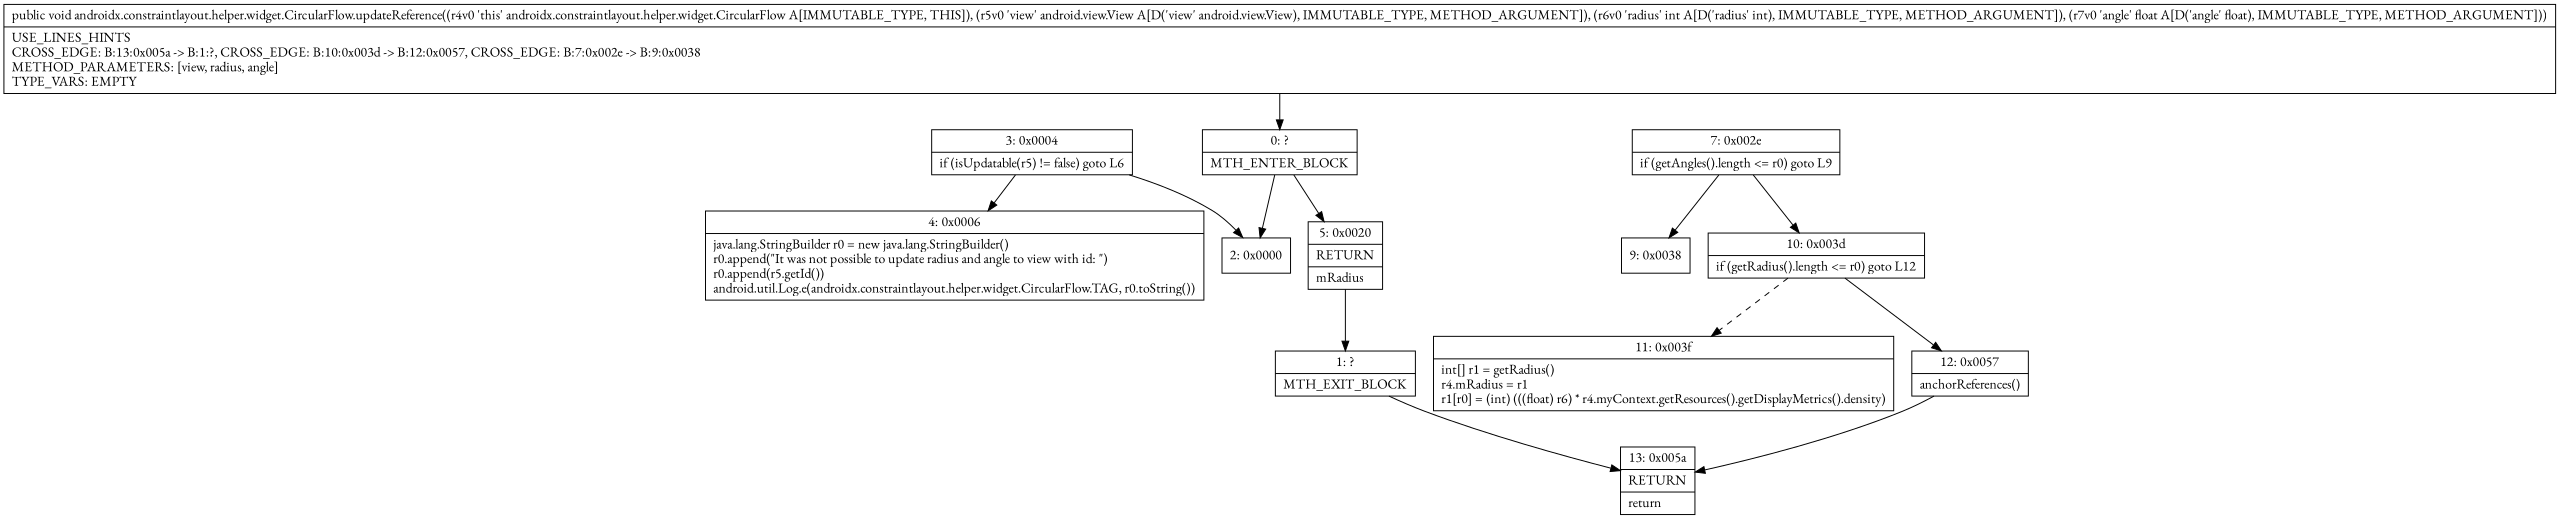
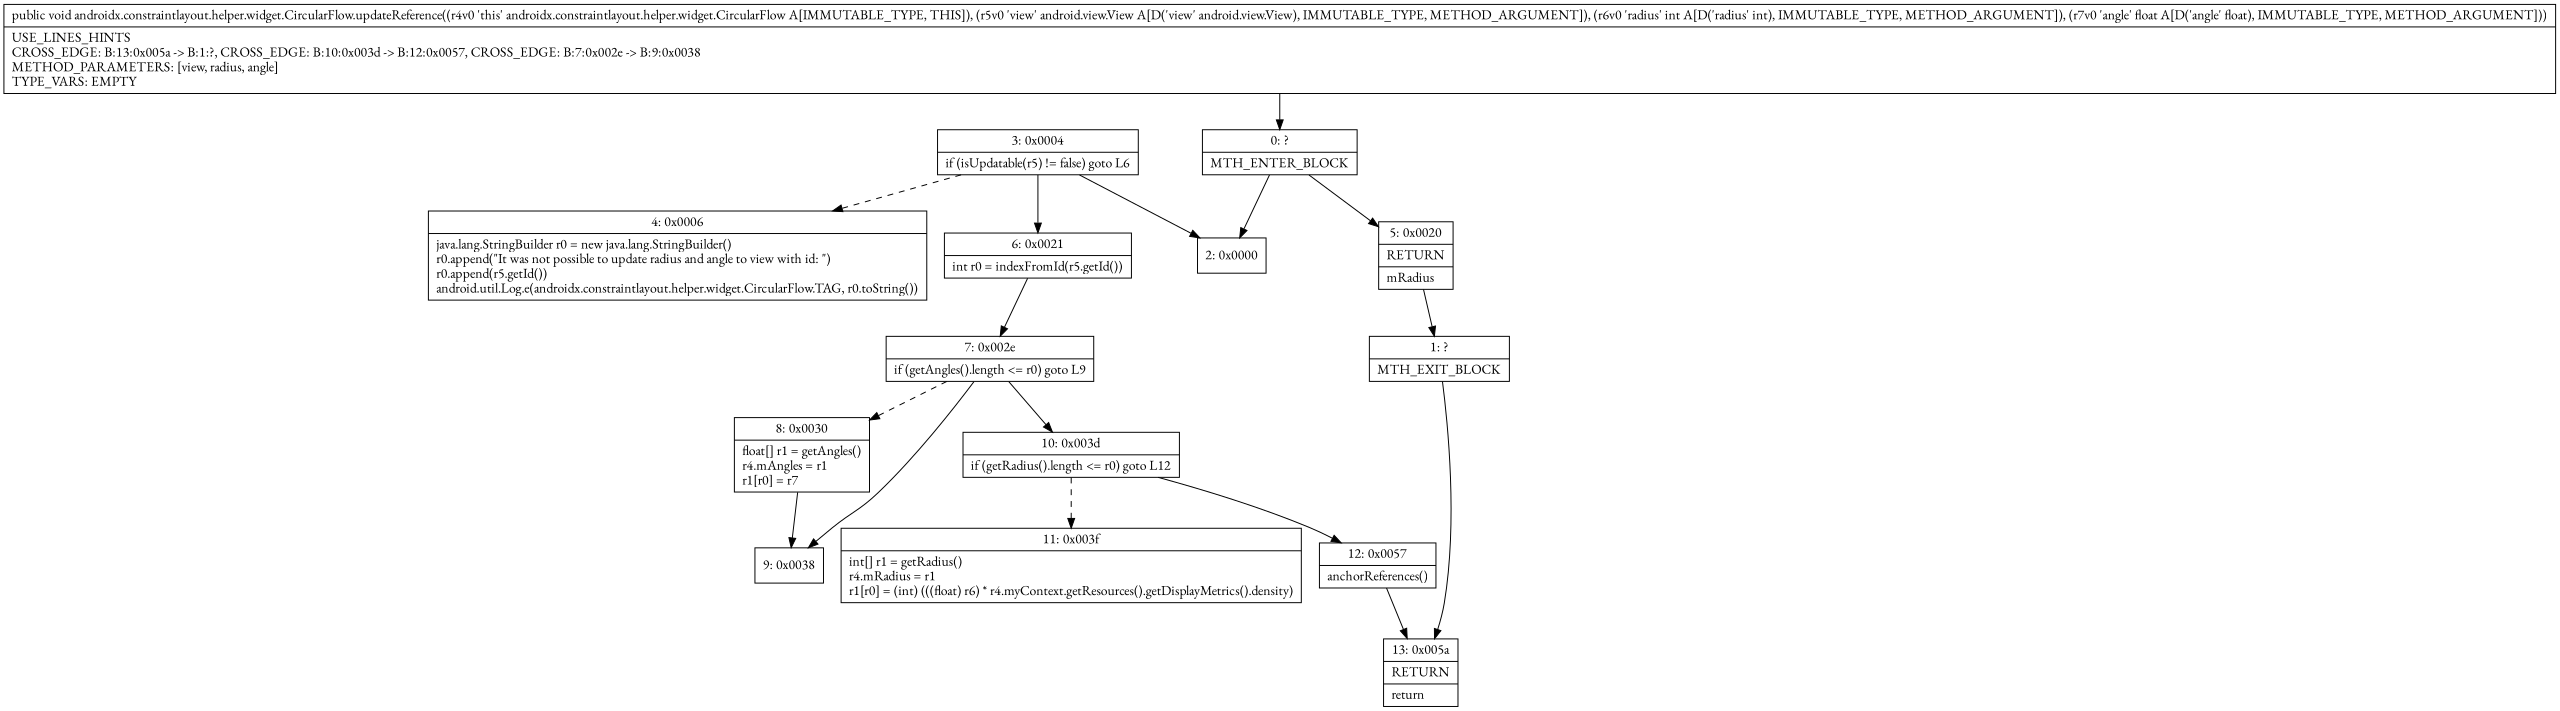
(1005, 189) -> (902, 192)
none -> (1038, 256)
none -> (802, 455)
